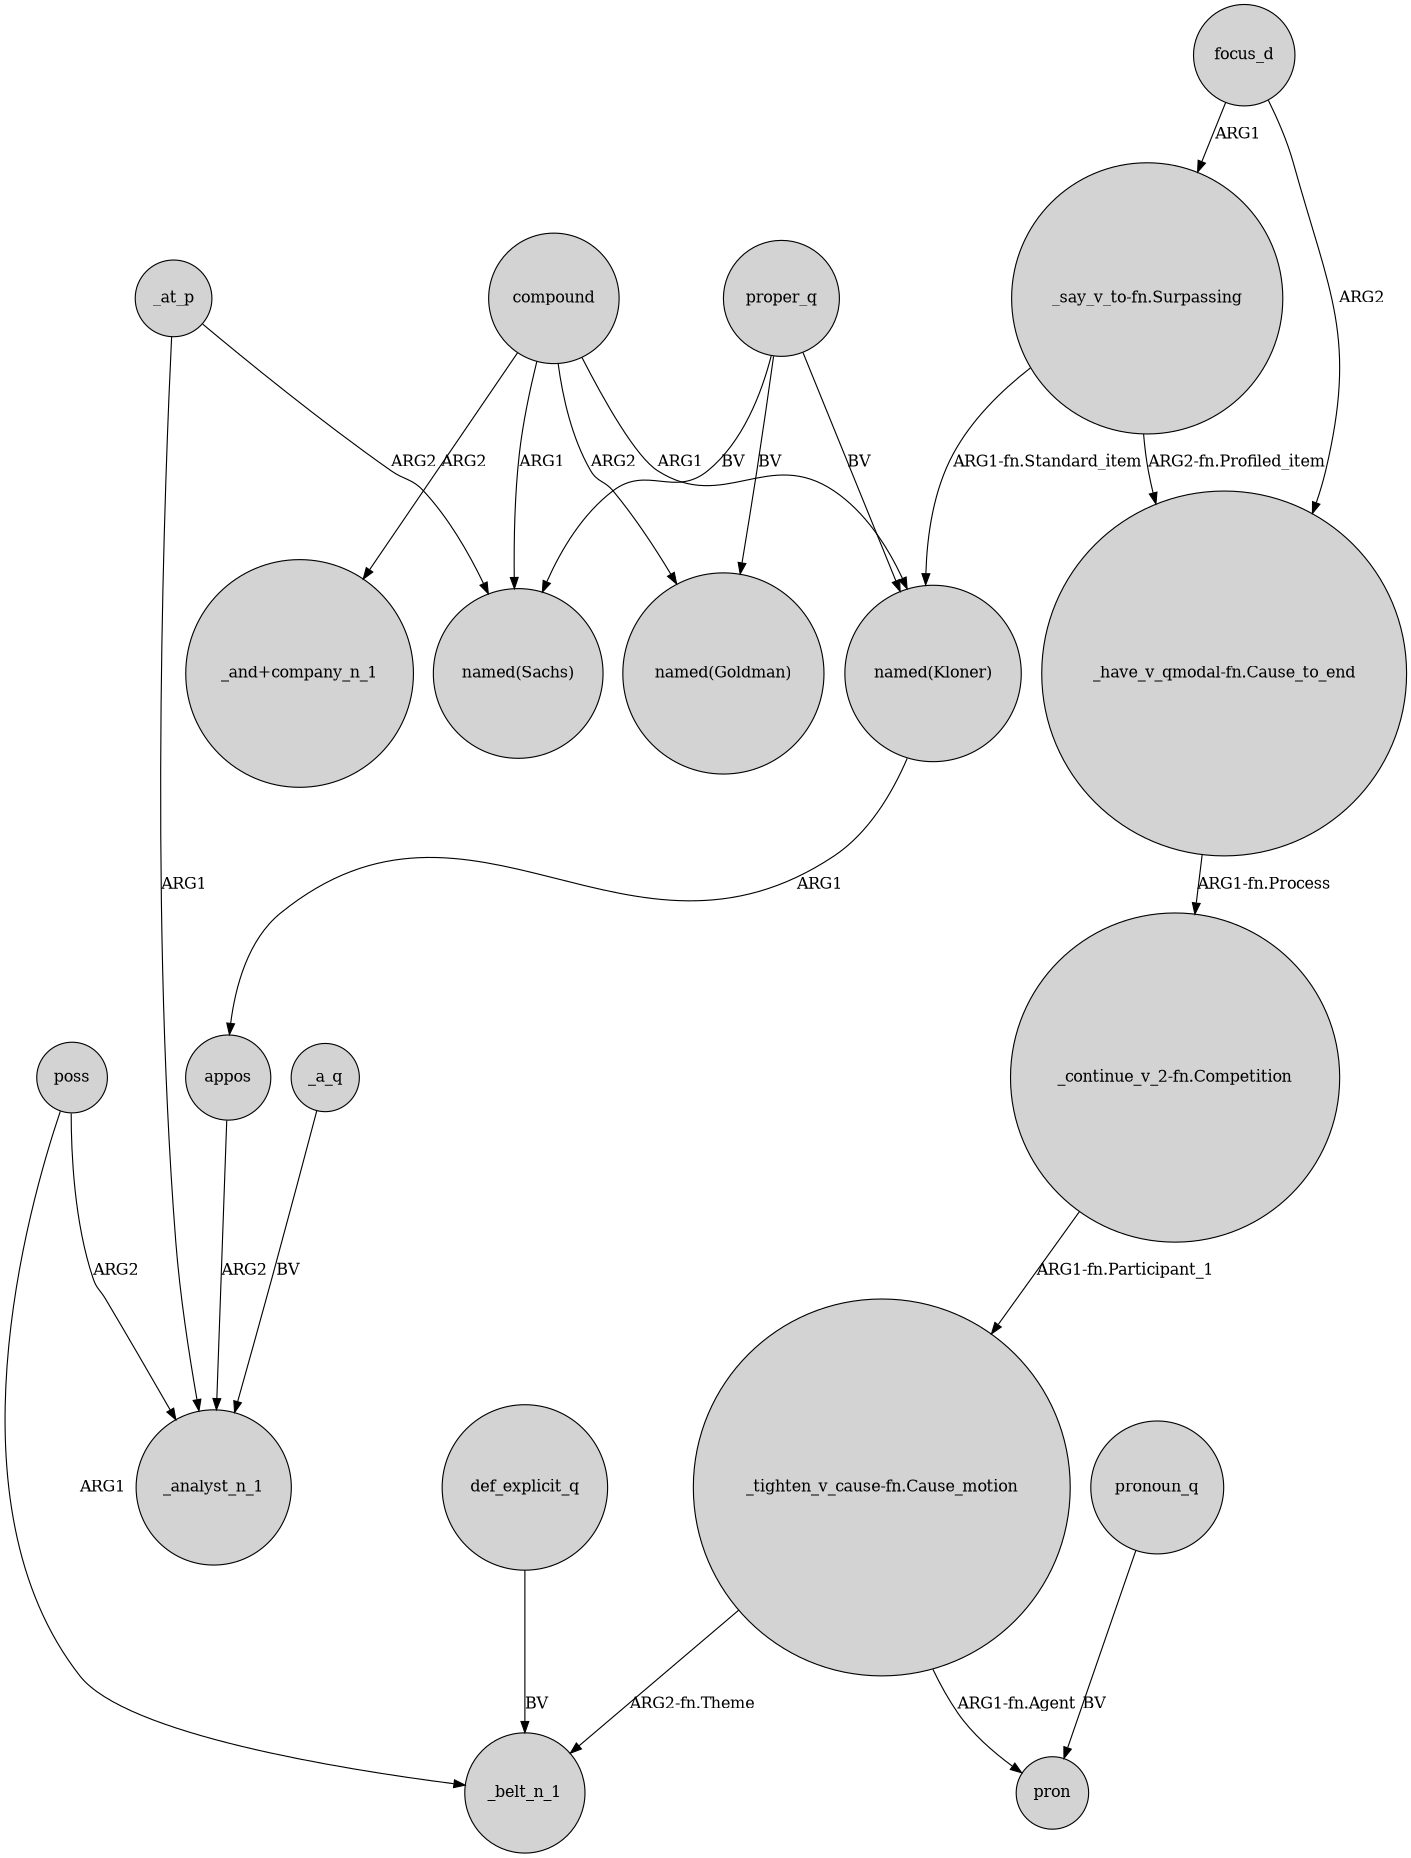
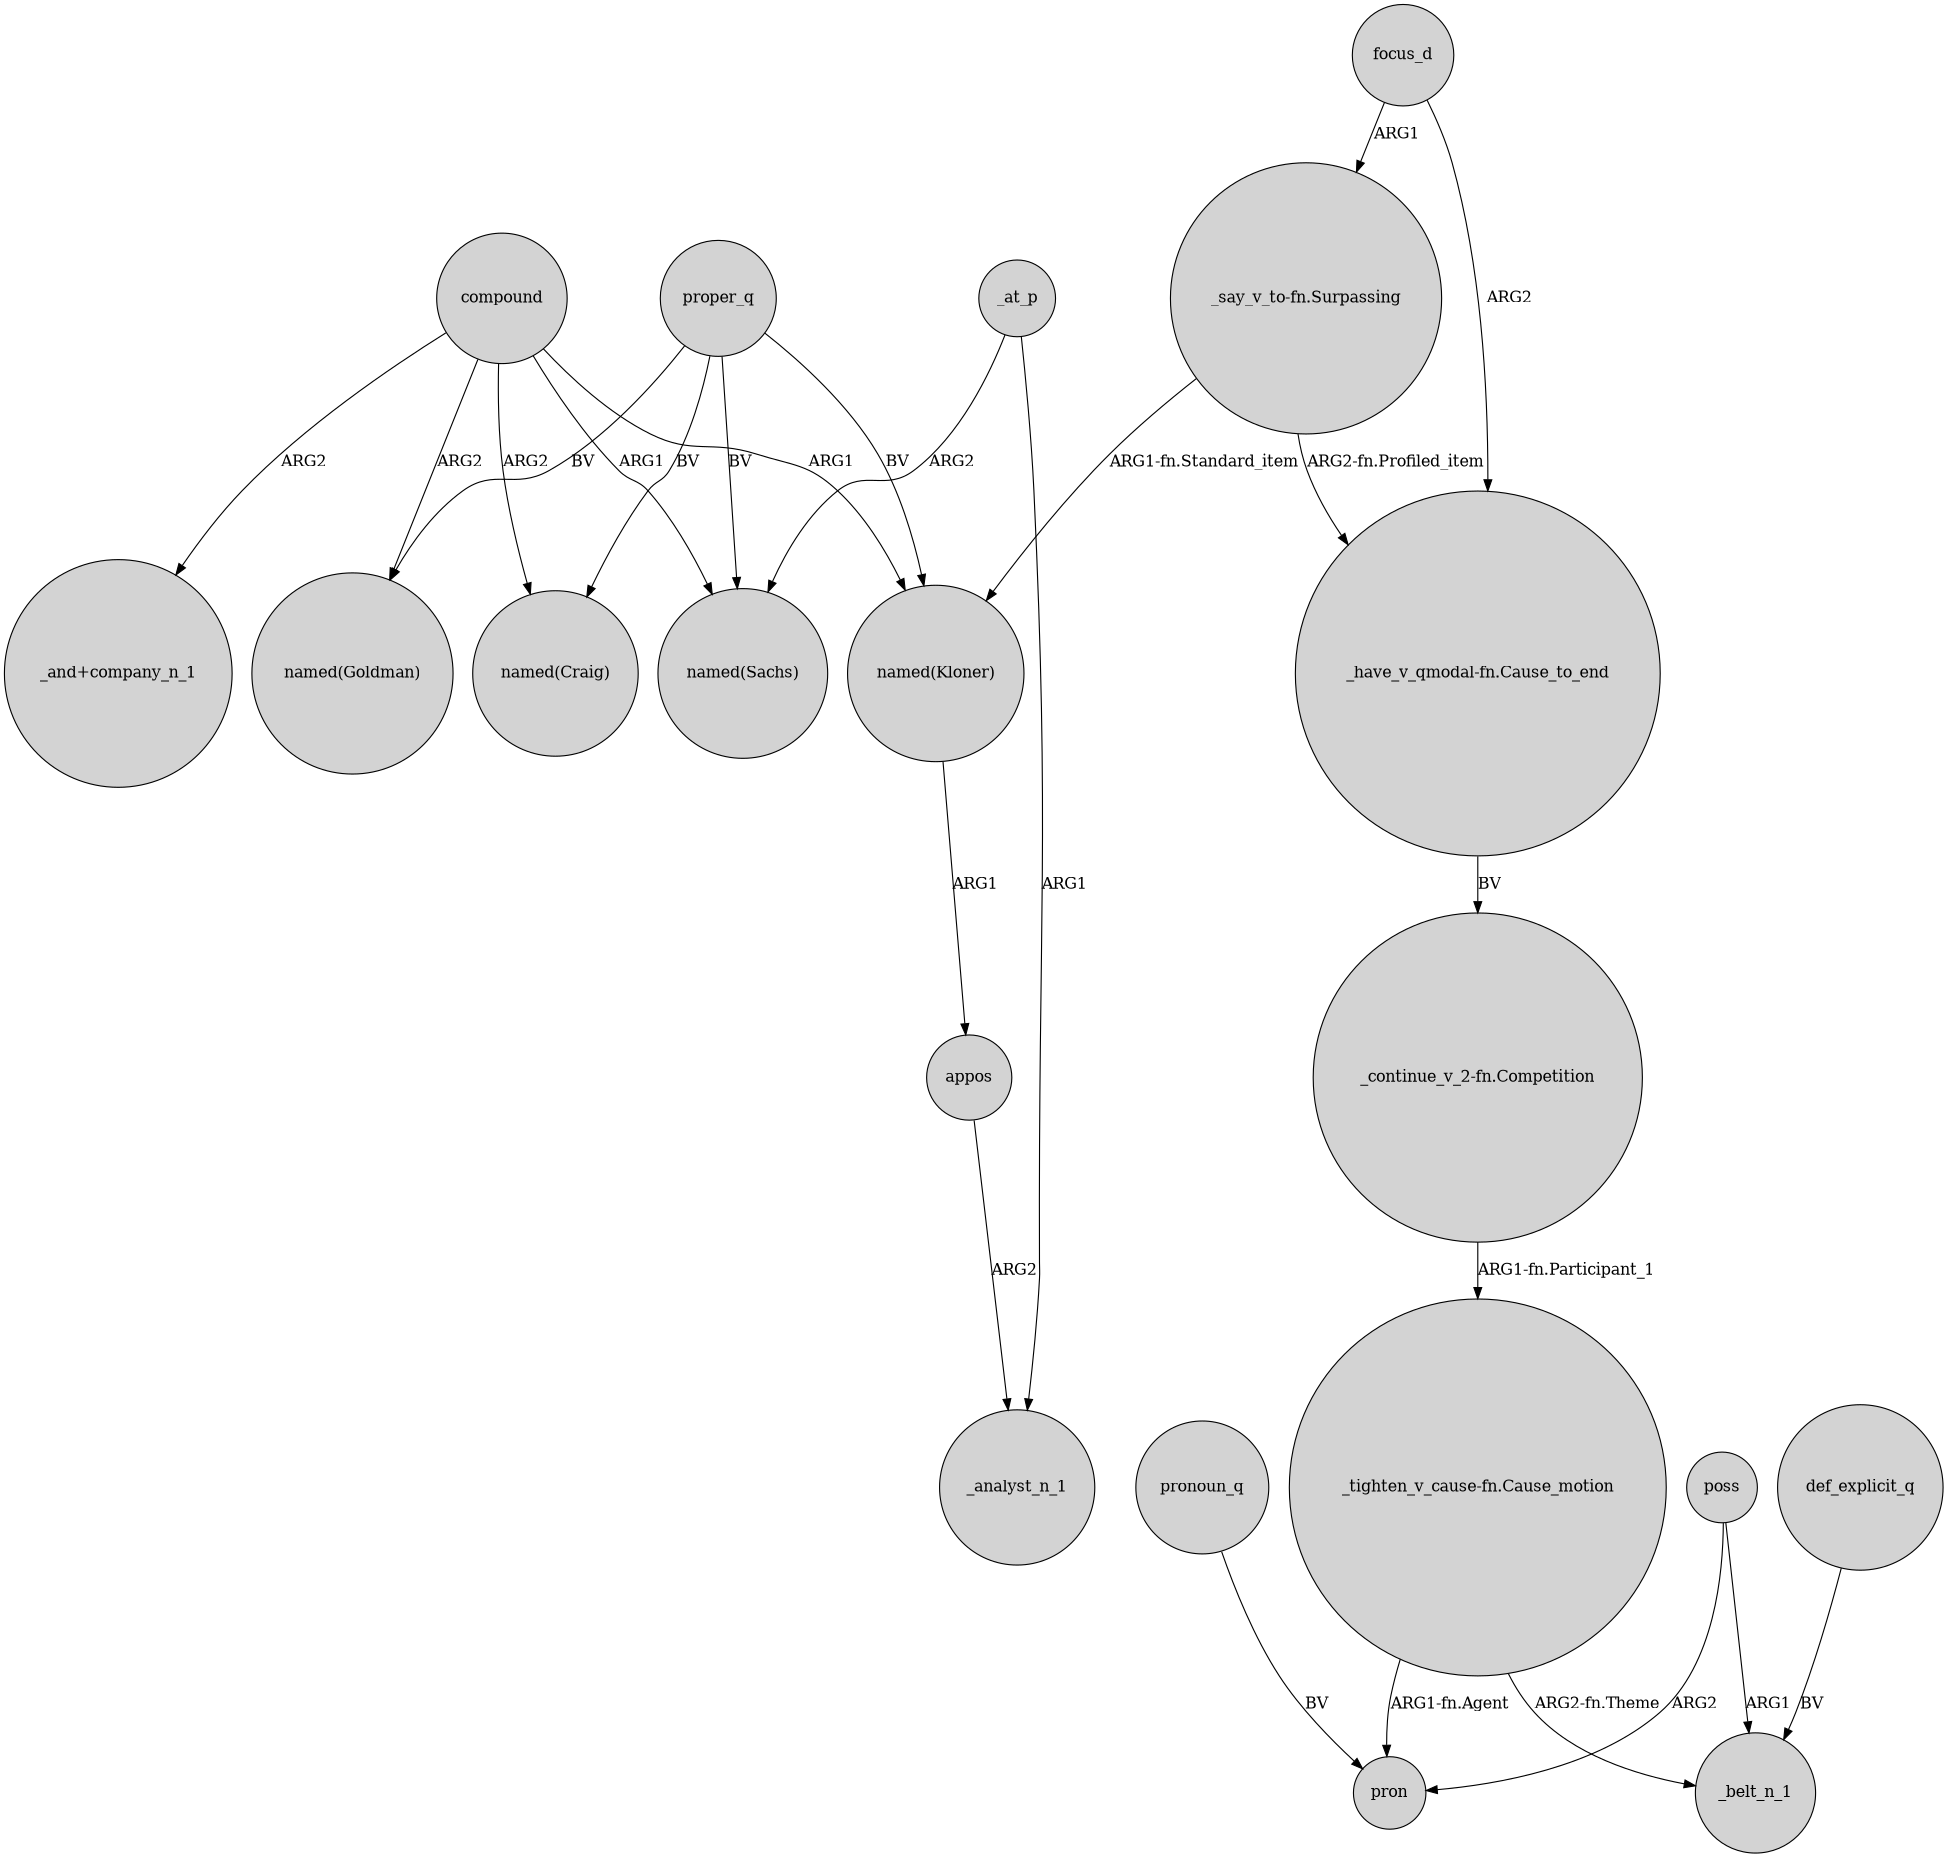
none -> (555, 674)
(1264, 885) -> (1489, 885)
(325, 1078) -> none
(91, 1271) -> (1646, 1723)
